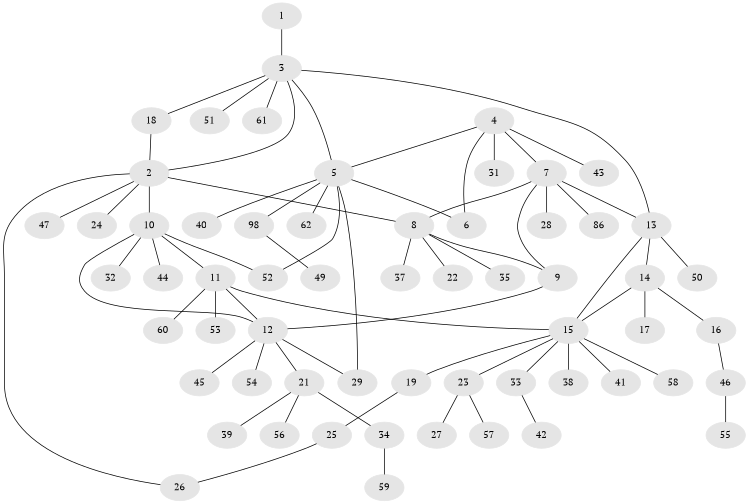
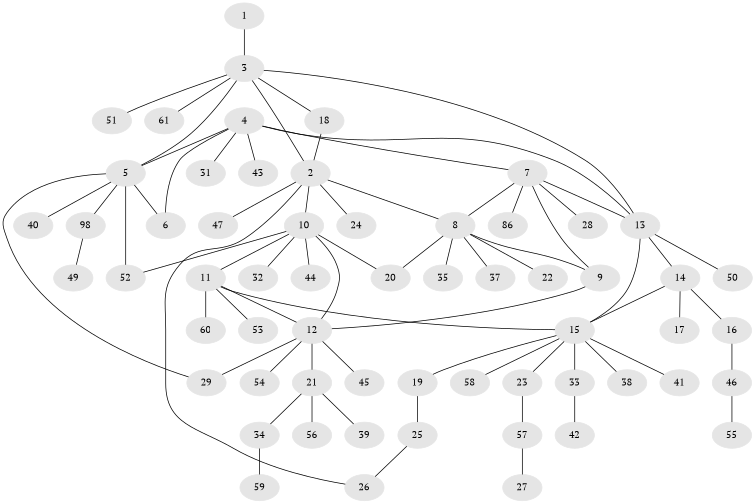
none -> (456, 139)
(306, 226) -> none
none -> (391, 278)
(450, 409) -> (522, 461)
